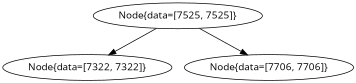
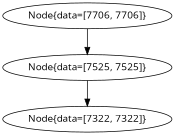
(220, 40) -> (87, 38)
